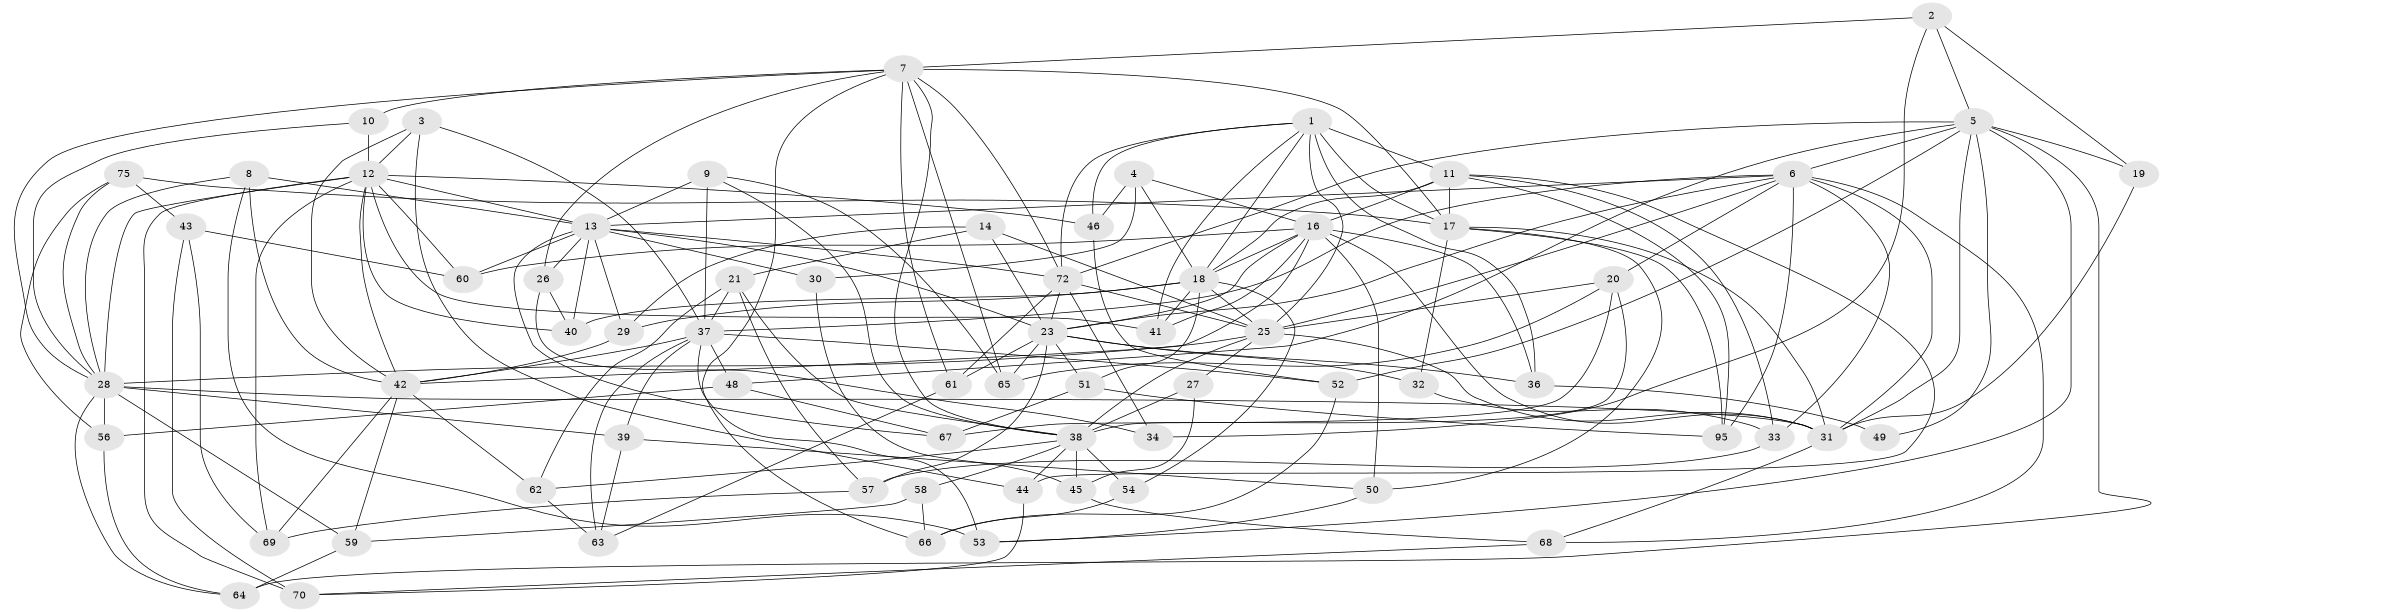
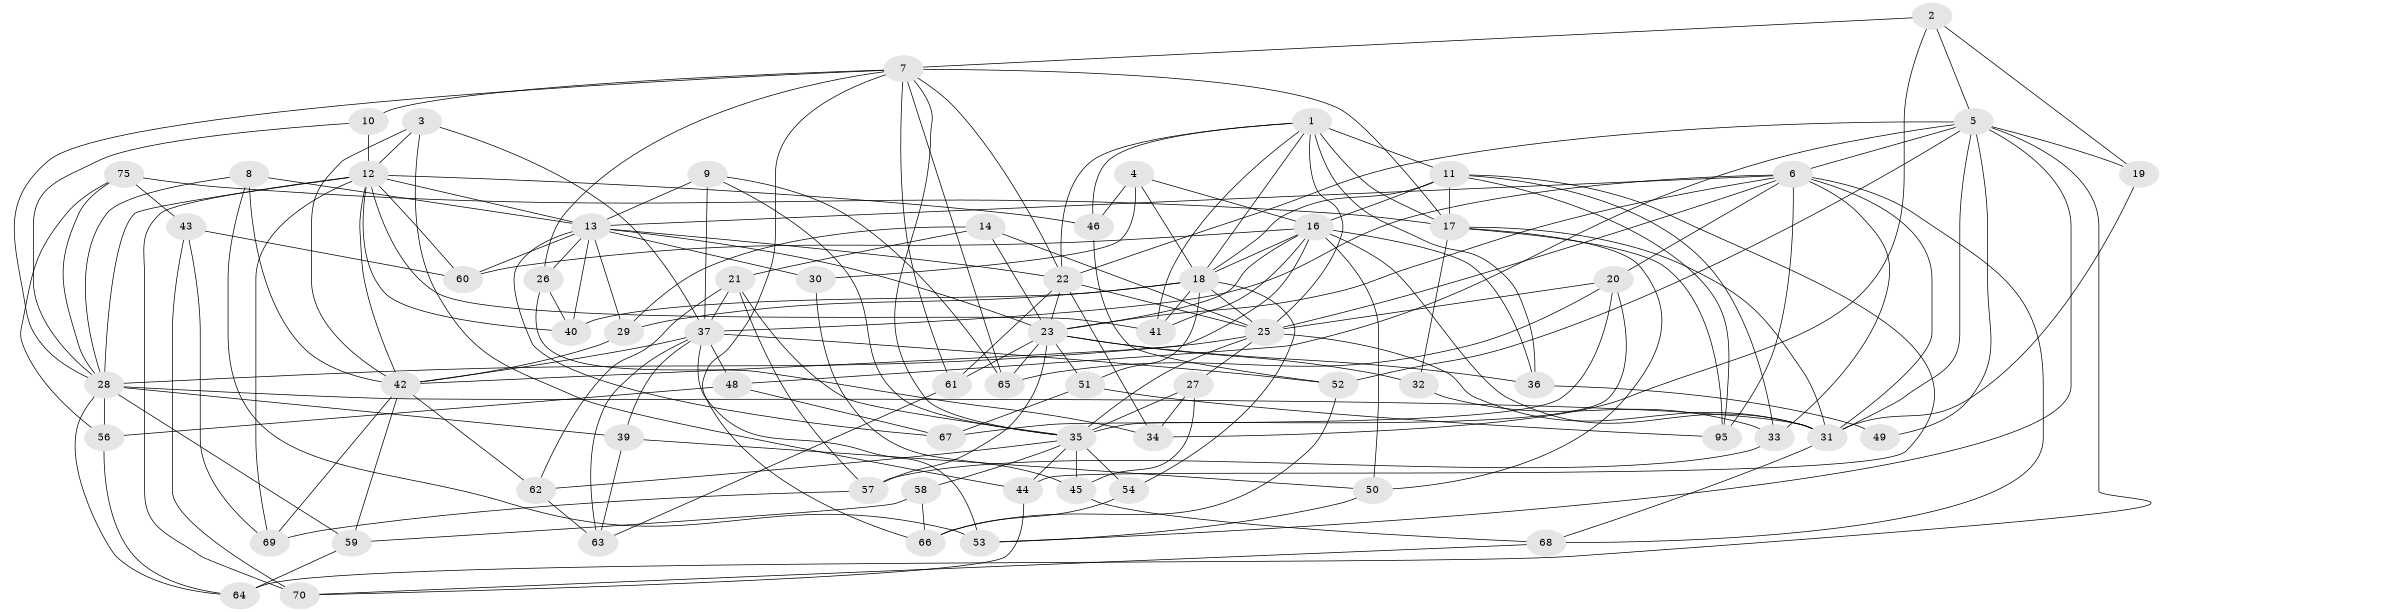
(1063, 280) -> (1063, 280)
none -> (1173, 411)
(1076, 438) -> (1076, 438)
